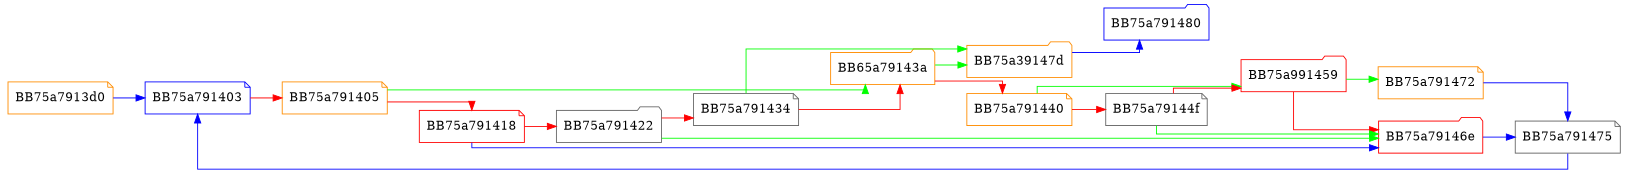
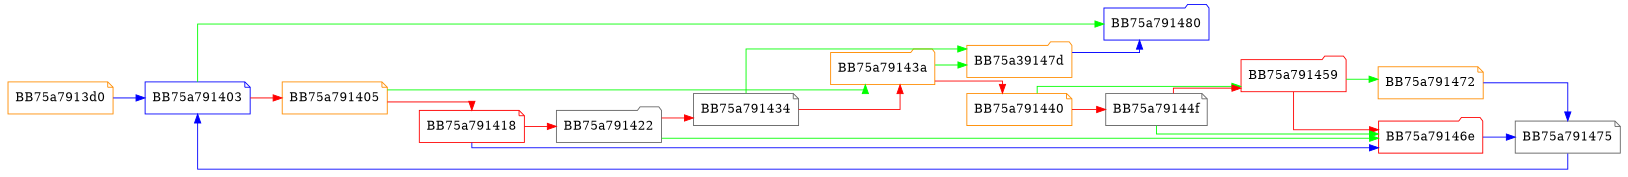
none -> (617, 24)
(883, 69) -> (883, 69)
(1294, 76) -> (1294, 76)
